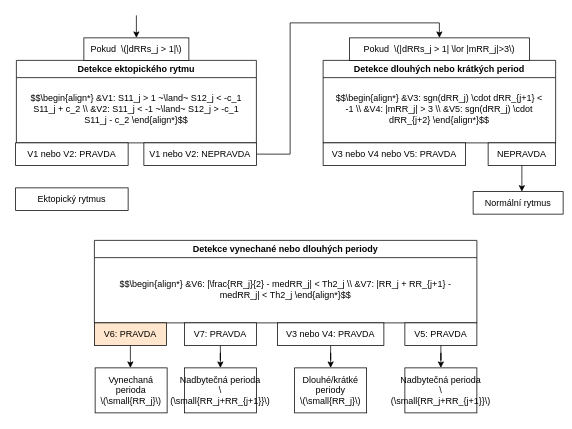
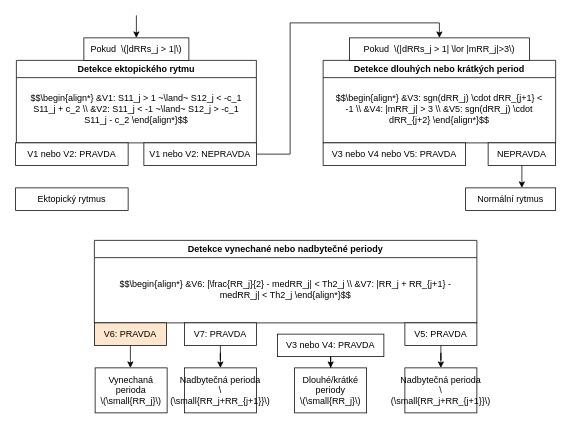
(518, 203) -> (510, 199)
(285, 249) -> (285, 249)
(330, 334) -> (330, 345)
